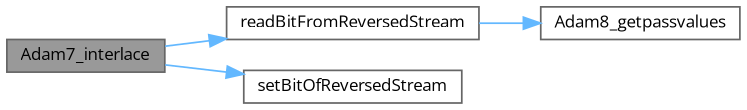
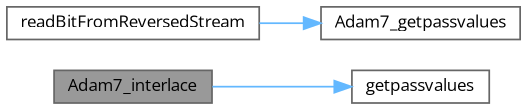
(640, 23) -> (421, 23)
(187, 43) -> none
(353, 87) -> (421, 87)
